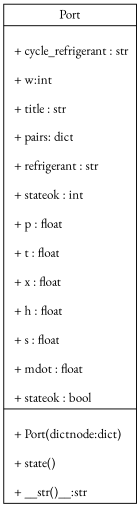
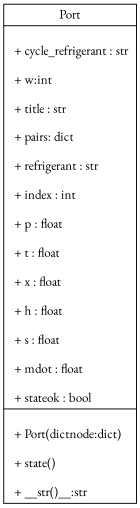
(48, 195) -> (44, 195)
